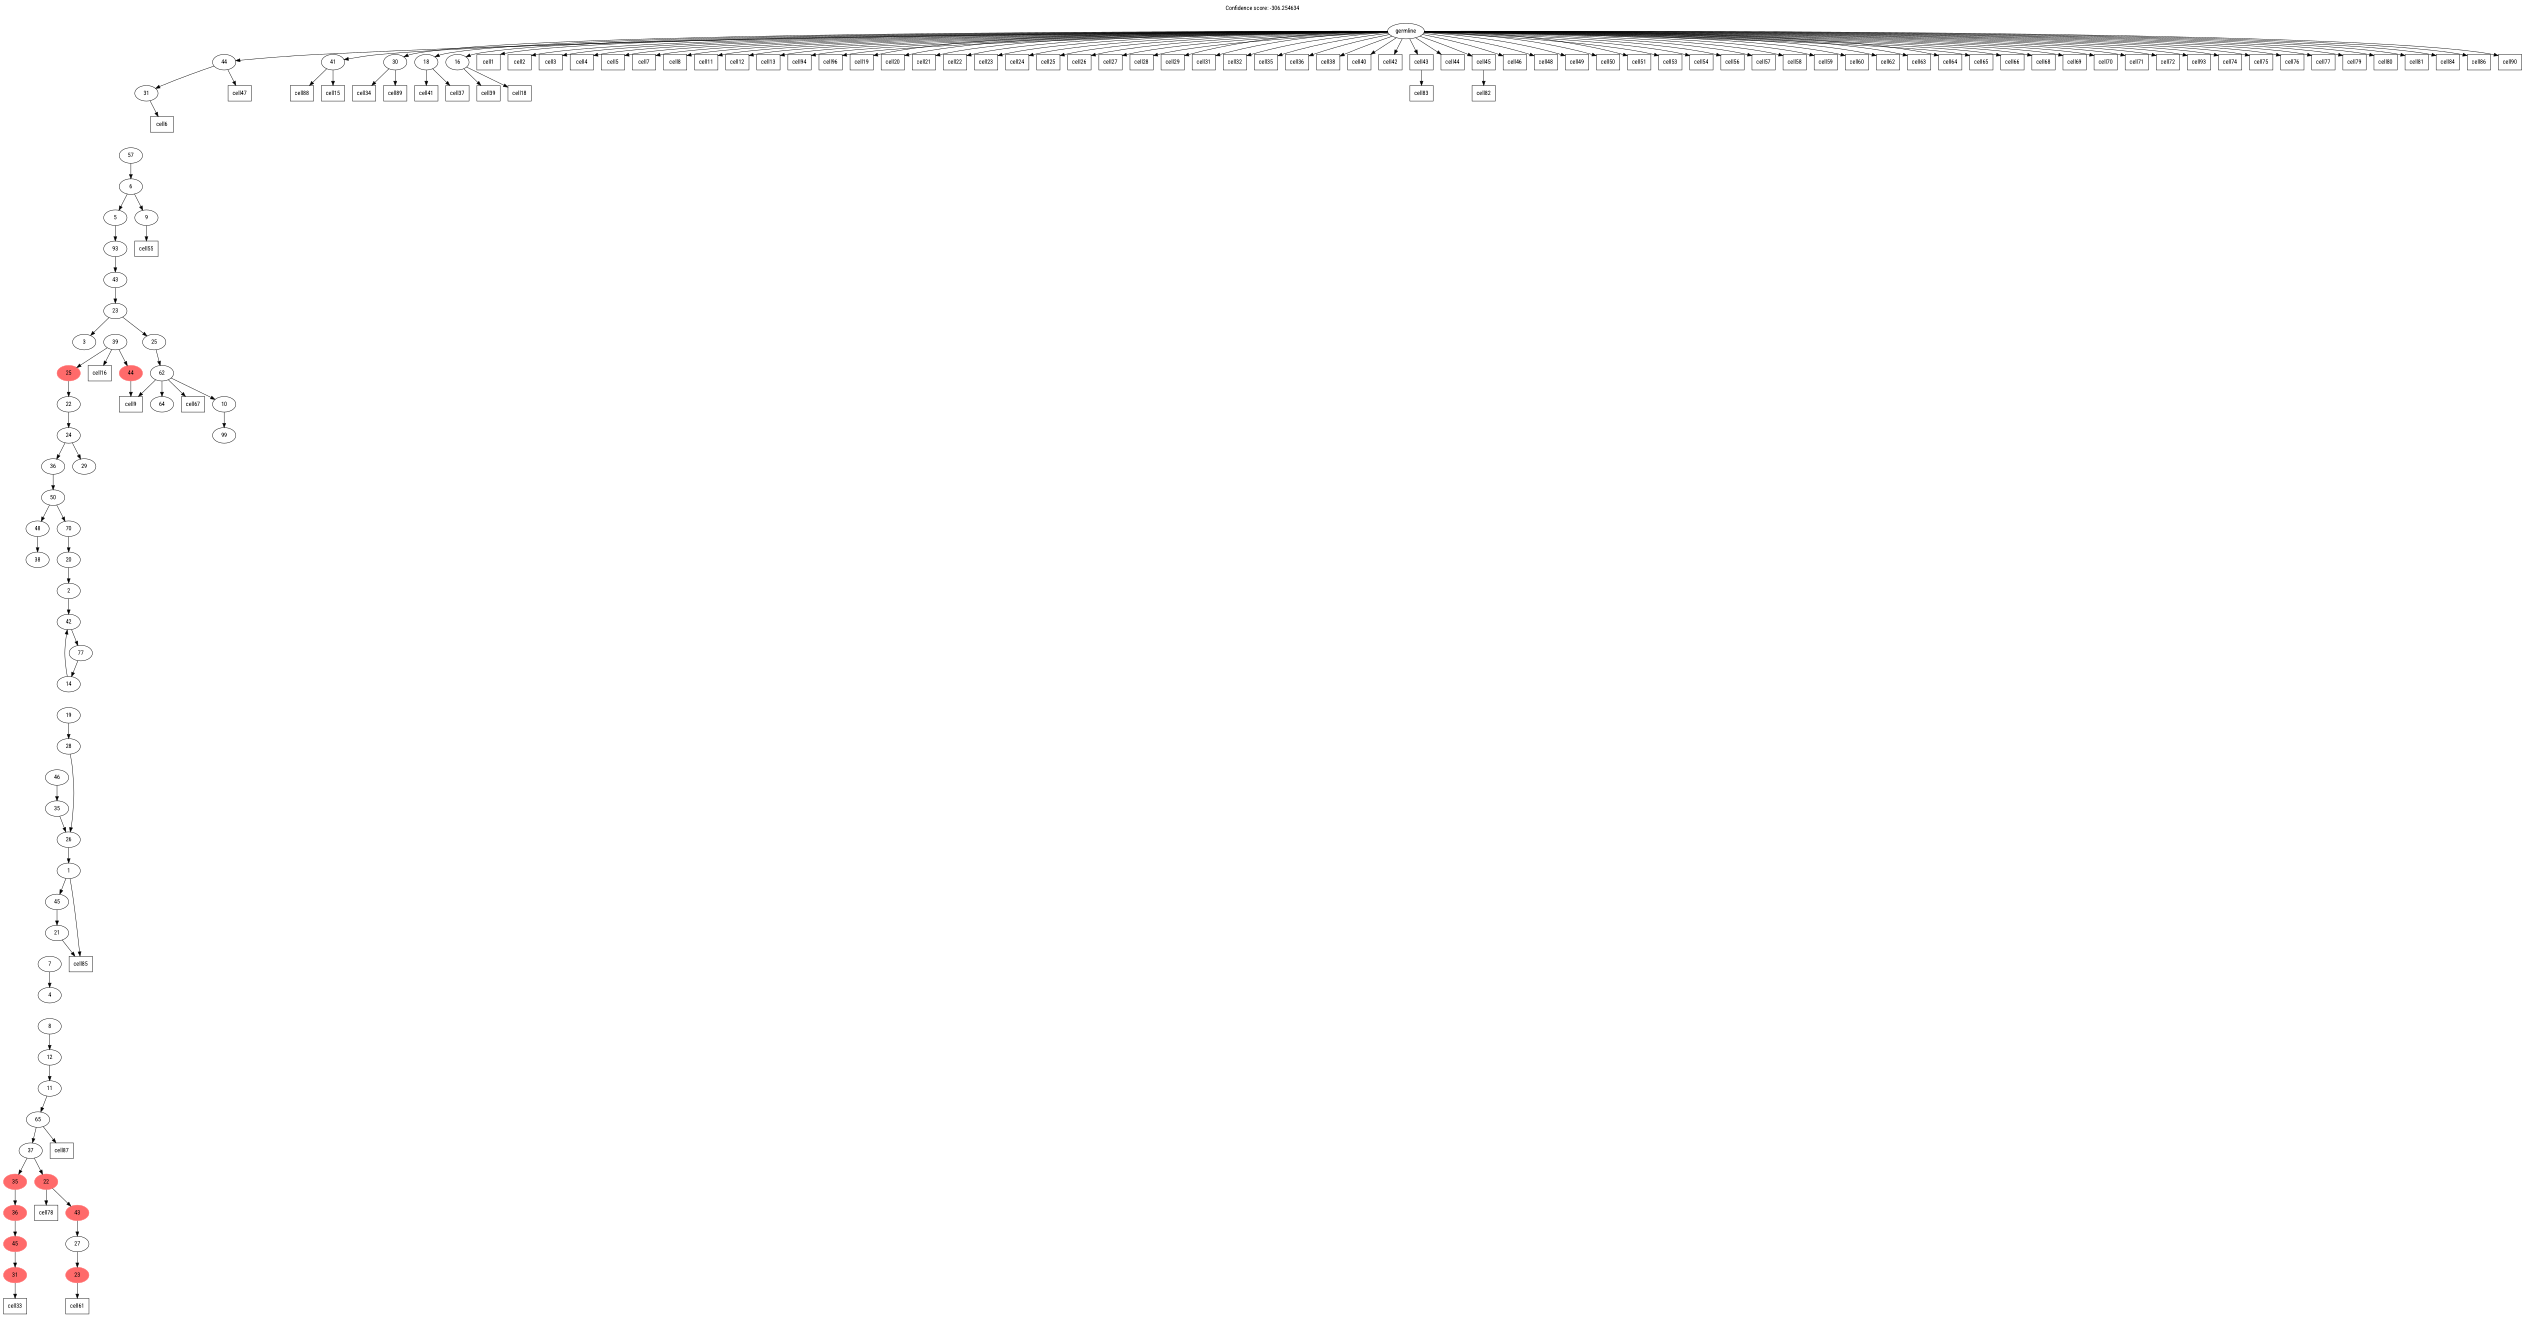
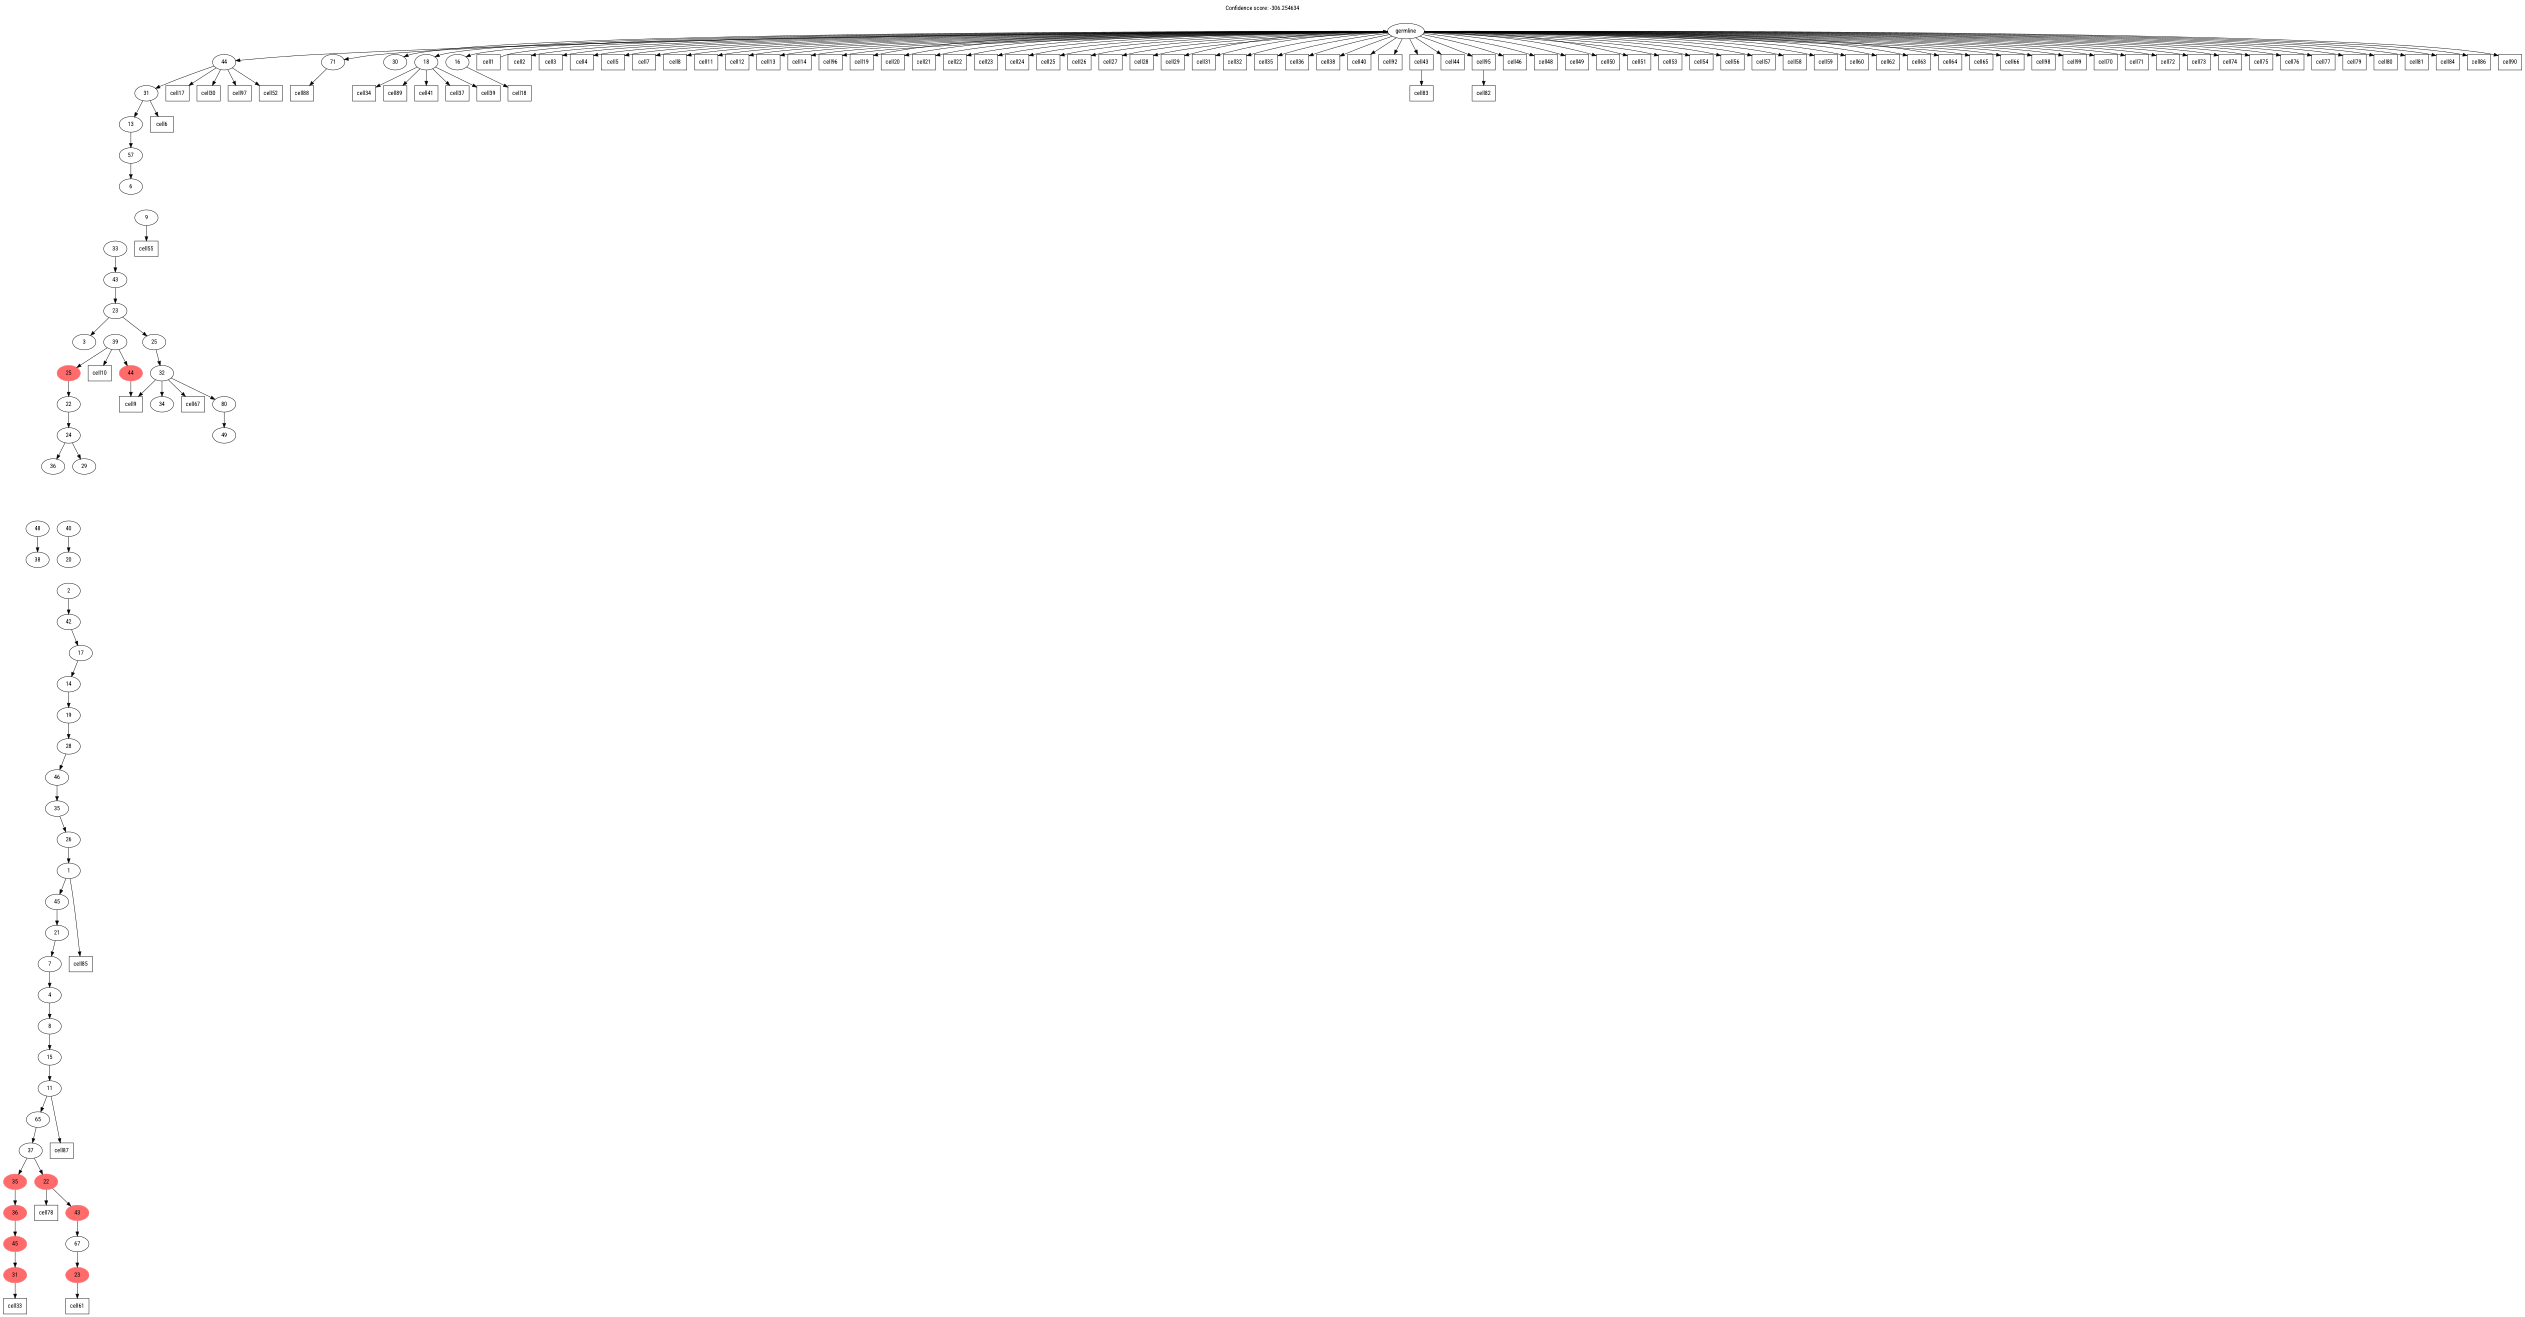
(946, 35) -> (941, 35)
(333, 62) -> (333, 62)
(800, 62) -> (800, 62)
(1390, 62) -> (1390, 62)
(1484, 62) -> (1484, 62)
(2044, 62) -> (2044, 62)
(2075, 62) -> (2075, 62)
(2199, 62) -> (2199, 62)
(382, 76) -> (399, 76)
(395, 76) -> (413, 76)
(471, 76) -> (454, 76)
none -> (178, 93)
none -> (209, 93)
(240, 93) -> (240, 93)
none -> (271, 93)
(333, 93) -> none
none -> (131, 124)
(138, 200) -> none
(115, 218) -> none
(115, 249) -> (115, 249)
(100, 373) -> (100, 373)
(162, 373) -> (162, 373)
(162, 404) -> (162, 404)
(224, 404) -> (224, 404)
(224, 435) -> (224, 435)
(53, 498) -> none
(69, 529) -> (69, 529)
(69, 573) -> none
(81, 653) -> (81, 653)
(65, 655) -> (69, 698)
(74, 791) -> (64, 760)
(67, 946) -> (54, 946)
none -> (50, 1009)
(50, 1057) -> (50, 1057)
(48, 1133) -> (55, 1117)
(77, 1244) -> (77, 1244)
